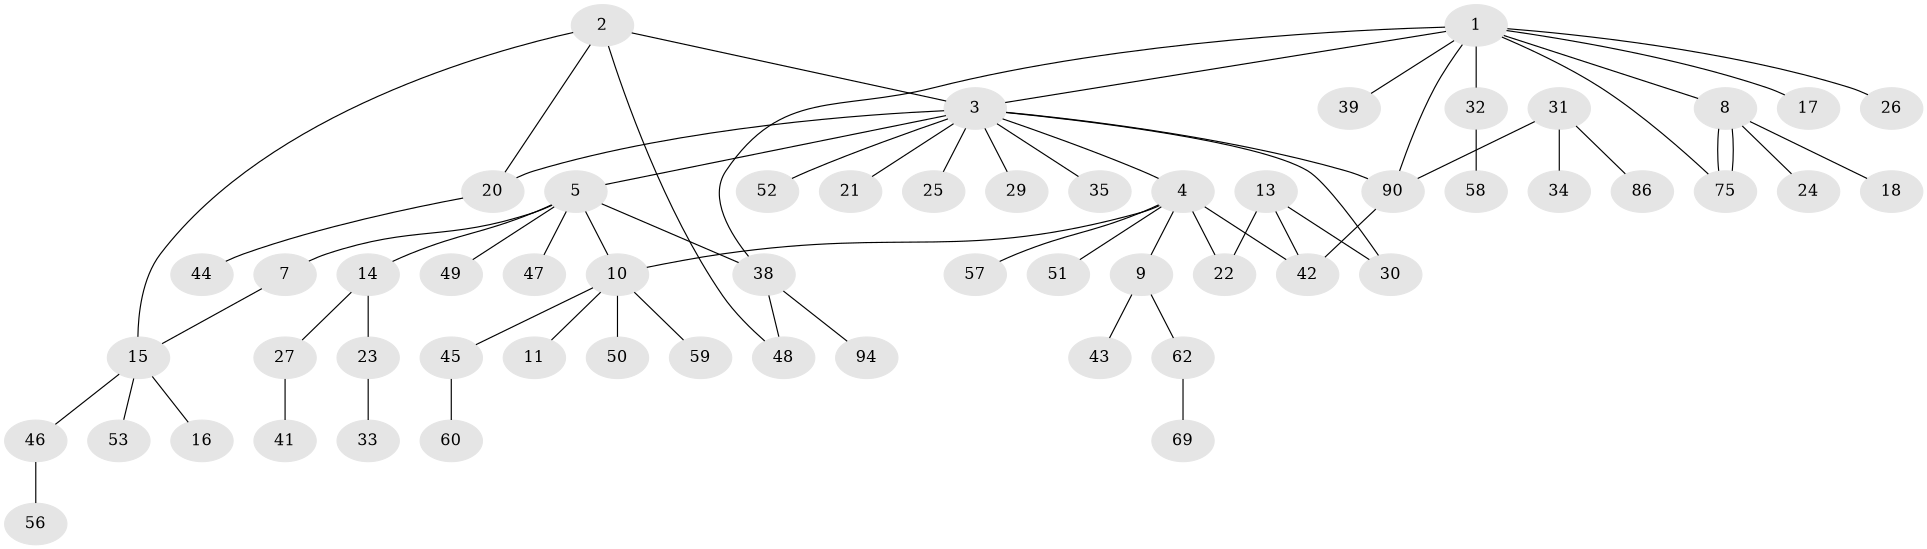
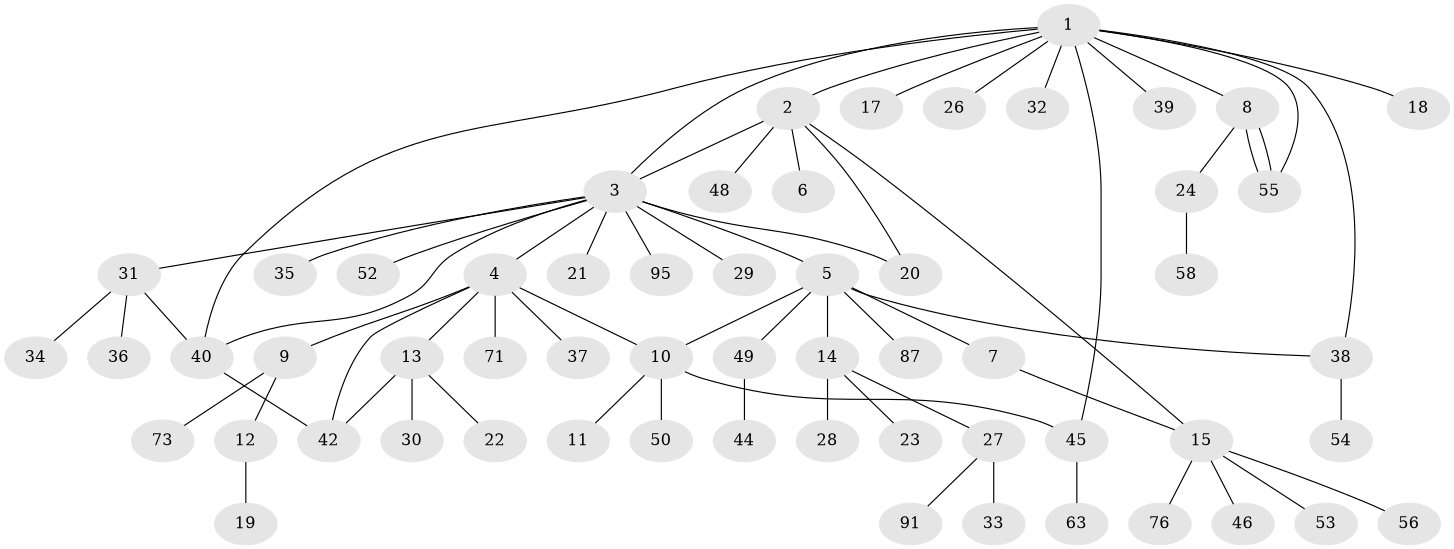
none -> (925, 59)
(1476, 142) -> (1186, 233)
(1809, 150) -> (1292, 67)
(1294, 165) -> (372, 232)
none -> (803, 192)
(934, 192) -> (661, 275)
(1393, 192) -> (202, 358)
(1642, 192) -> (119, 358)
(1725, 192) -> (1270, 192)
(343, 224) -> (744, 399)
none -> (1101, 232)
(1204, 233) -> (454, 316)
(534, 275) -> (911, 358)
(975, 275) -> (578, 358)
(1058, 275) -> (495, 358)
(774, 316) -> none
(701, 358) -> none
(867, 358) -> (1341, 441)
(1100, 358) -> (163, 441)
(1183, 358) -> (246, 441)
(368, 399) -> (994, 483)
(202, 441) -> (1160, 524)
(285, 441) -> (911, 524)
(451, 441) -> (1077, 524)
none -> (828, 441)
(1183, 441) -> (246, 524)
(36, 483) -> (1307, 479)
